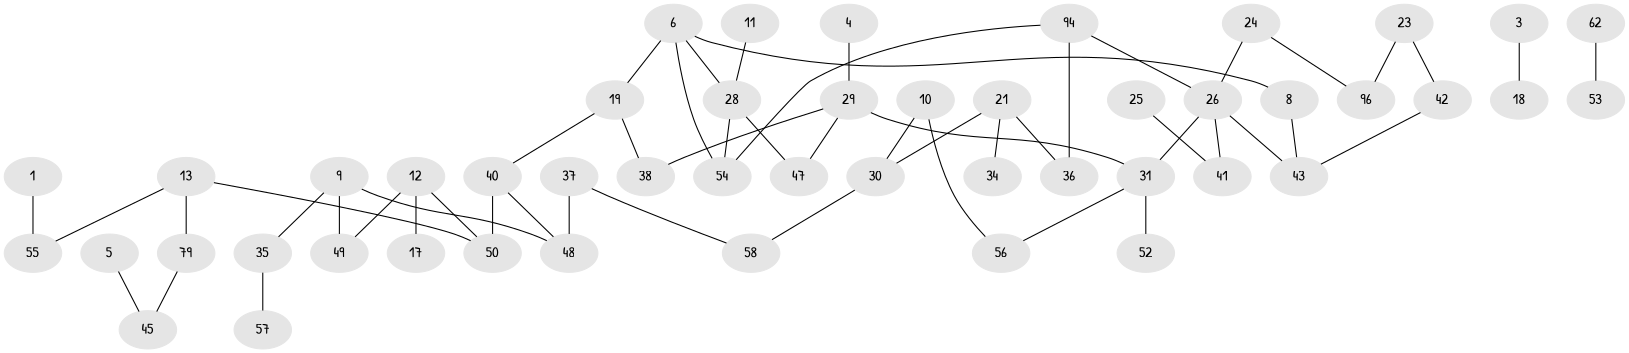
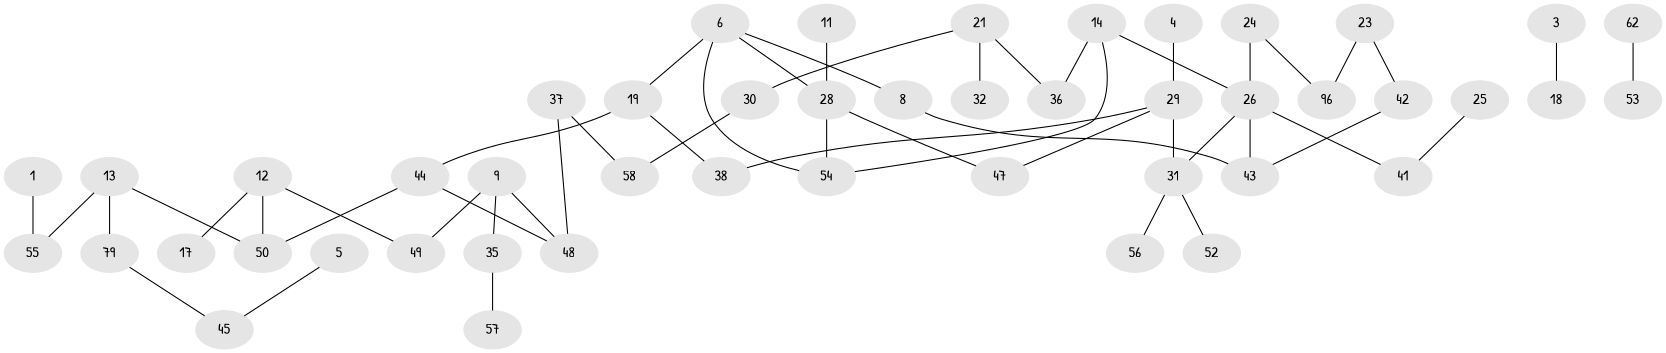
(1069, 23) -> (1097, 23)
(926, 100) -> none
(493, 177) -> (420, 177)
(993, 177) -> (980, 100)
